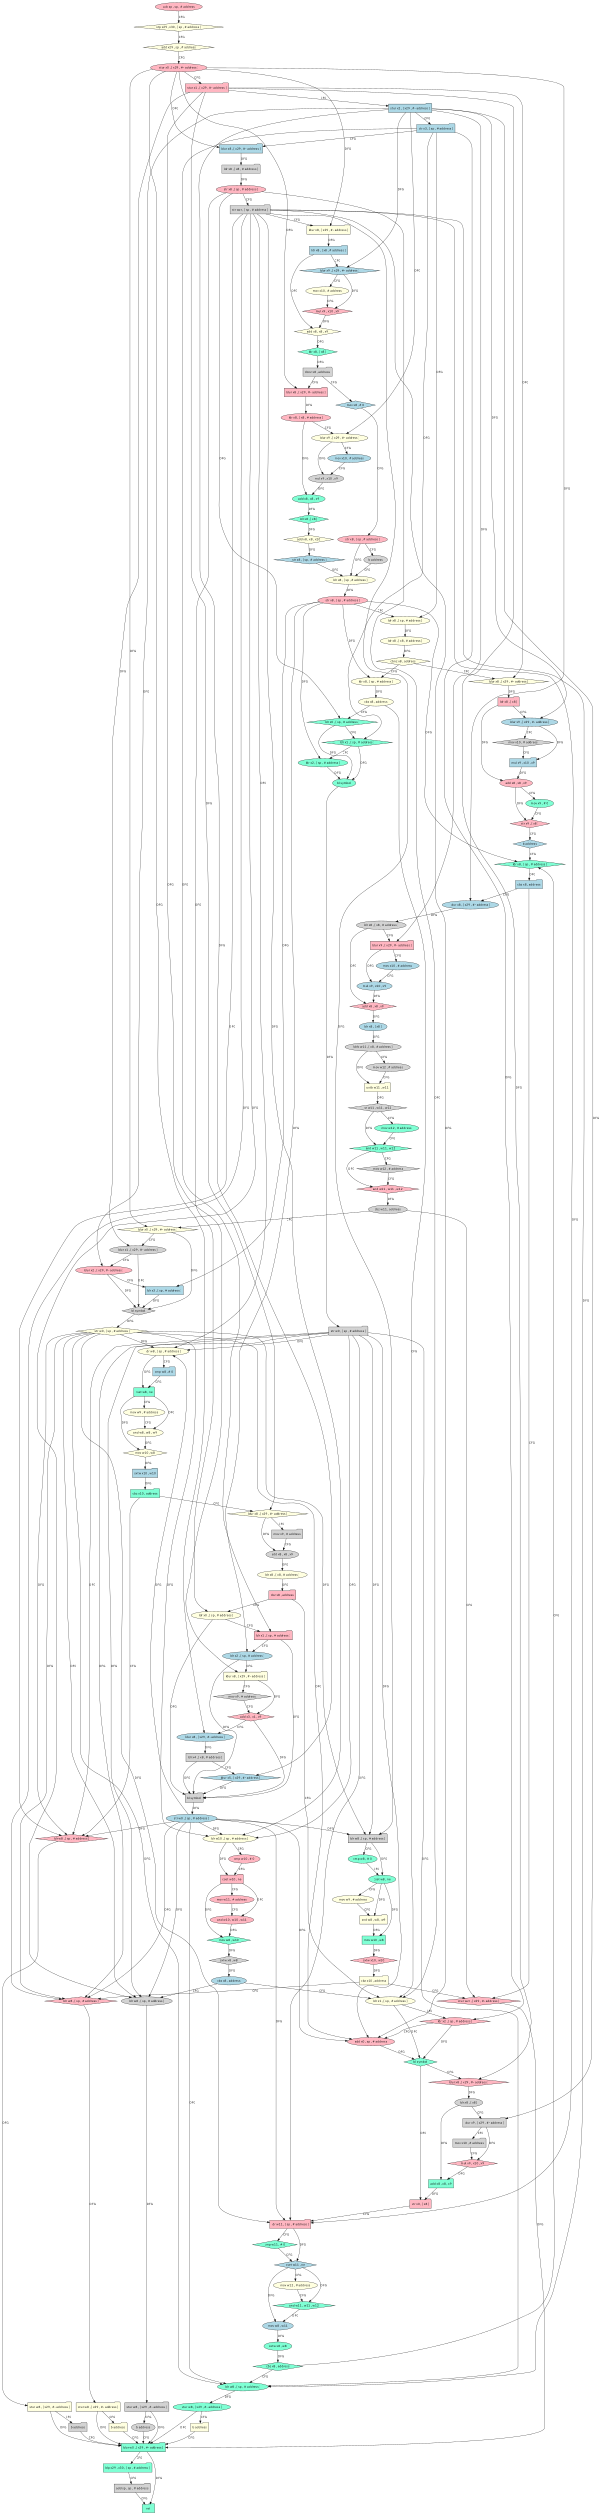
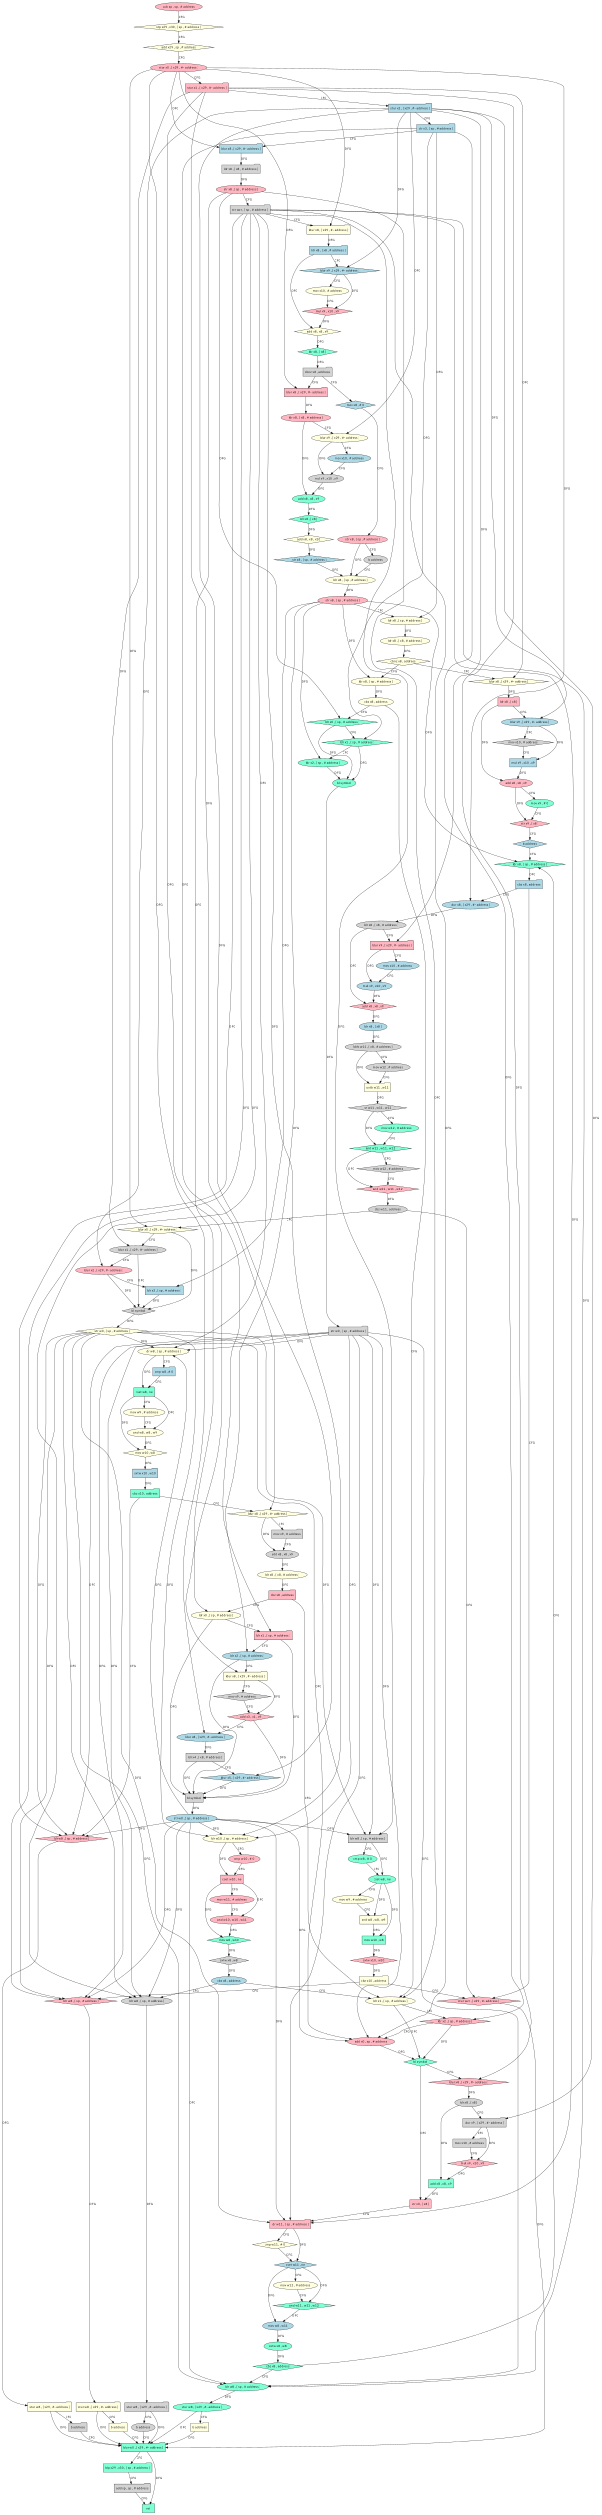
(275, 2245) -> (275, 2245)
